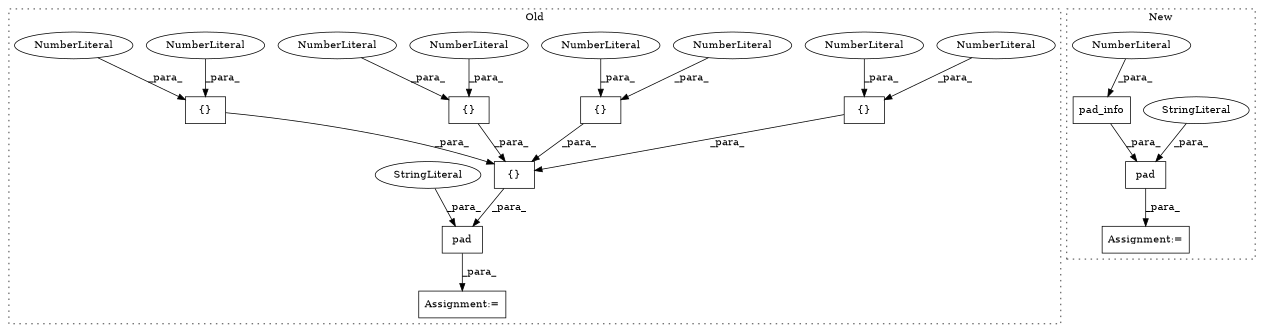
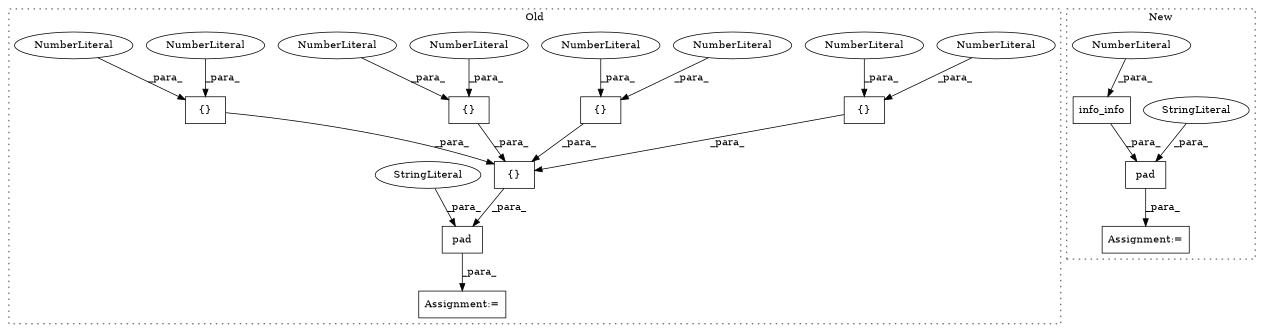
(1102, 110) -> (1102, 110)
